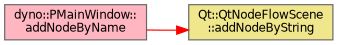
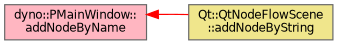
(161, 30) -> (174, 14)
